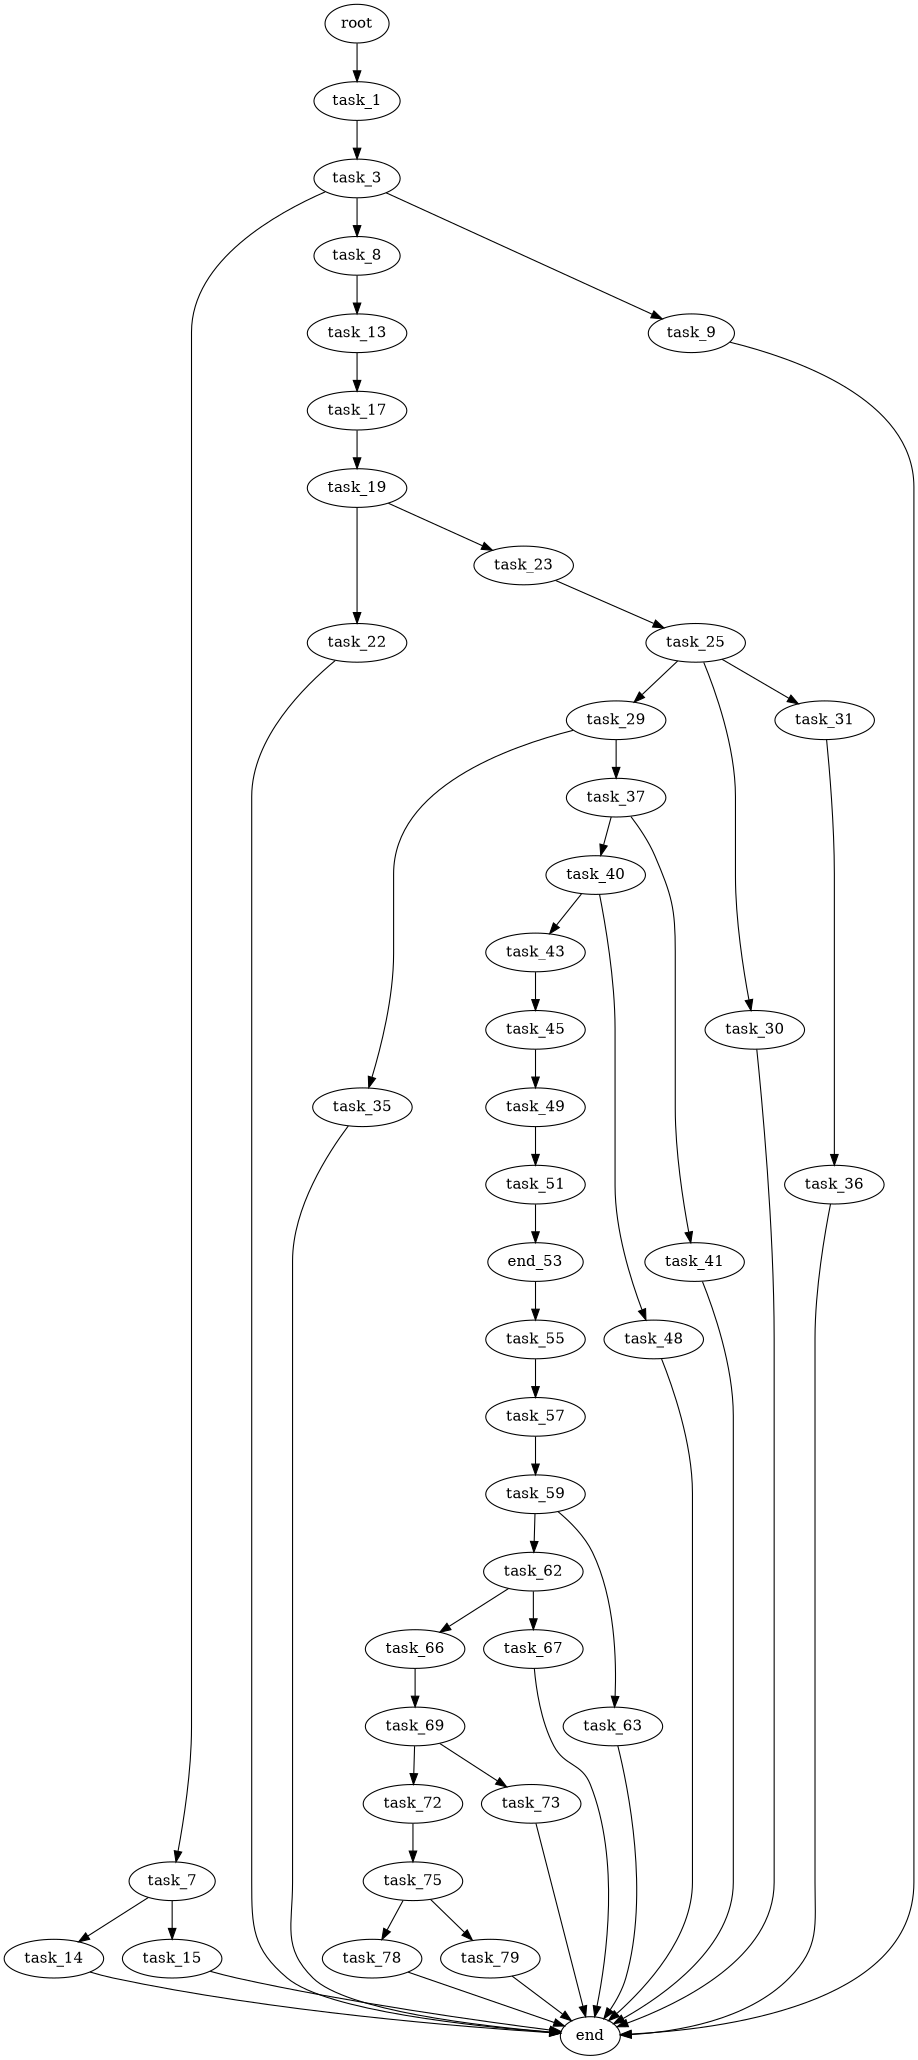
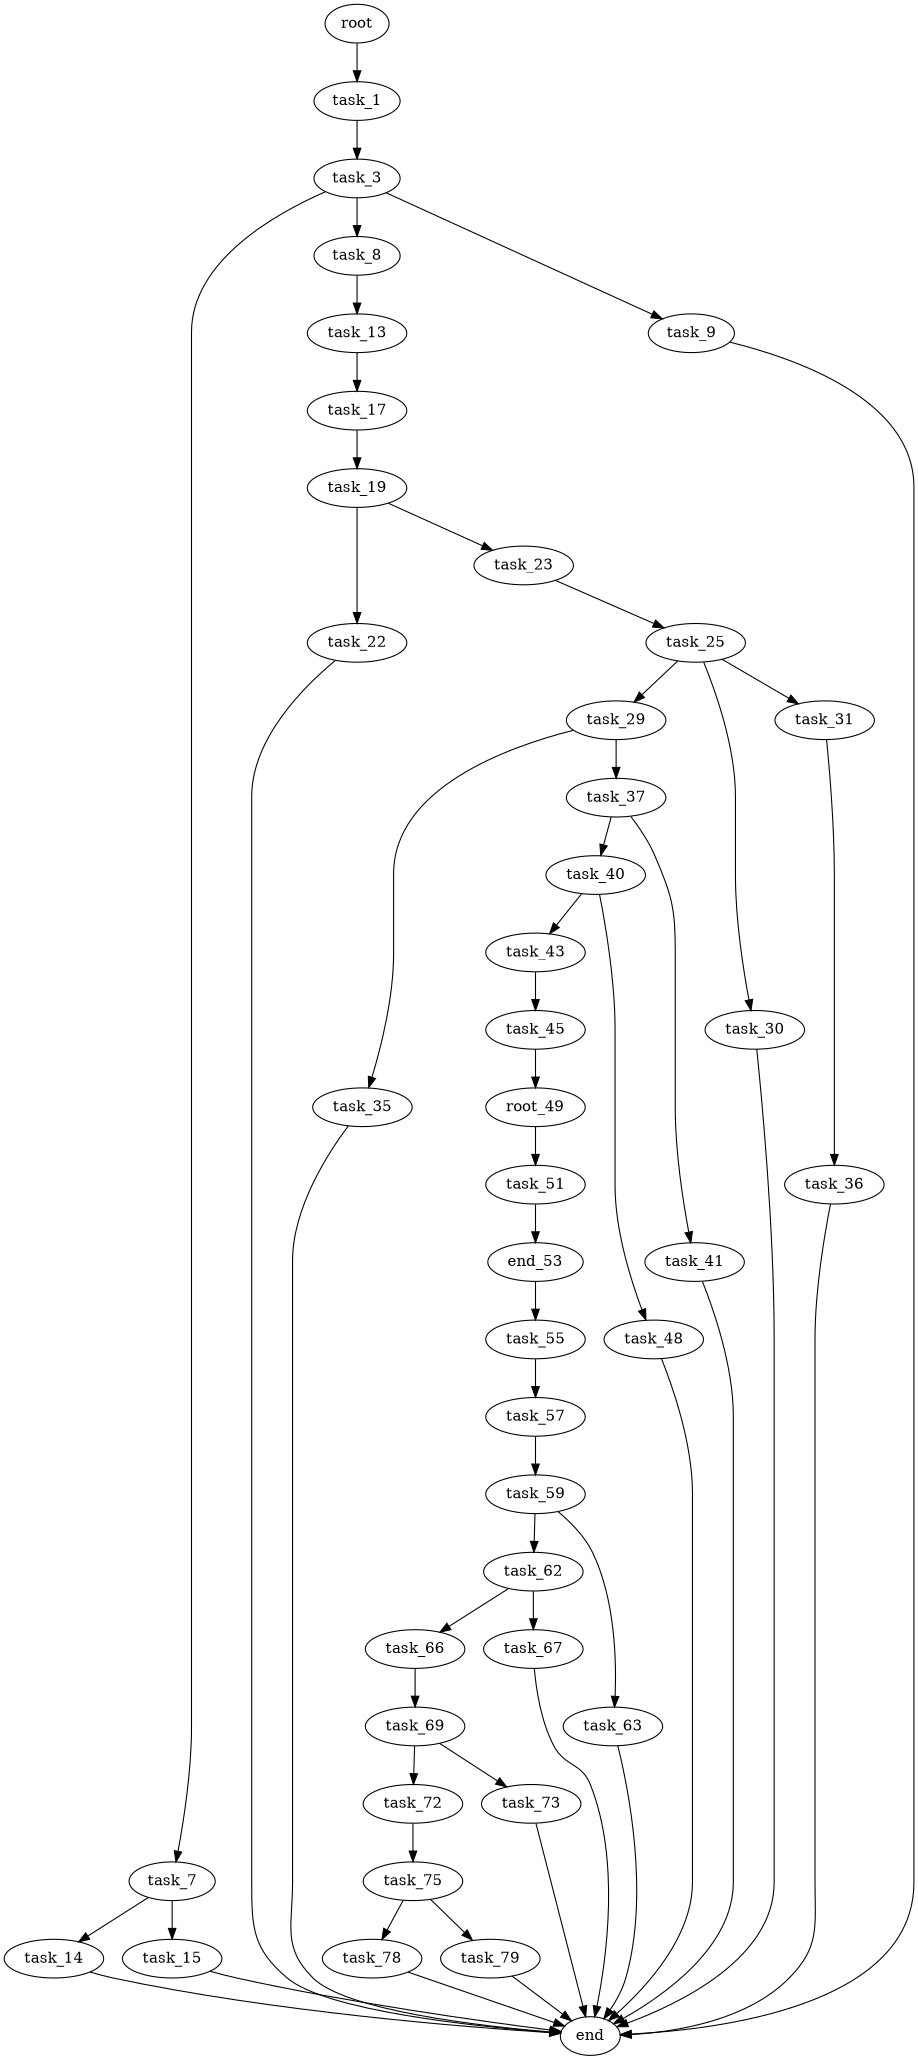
(536, 1107) -> (536, 1107)
